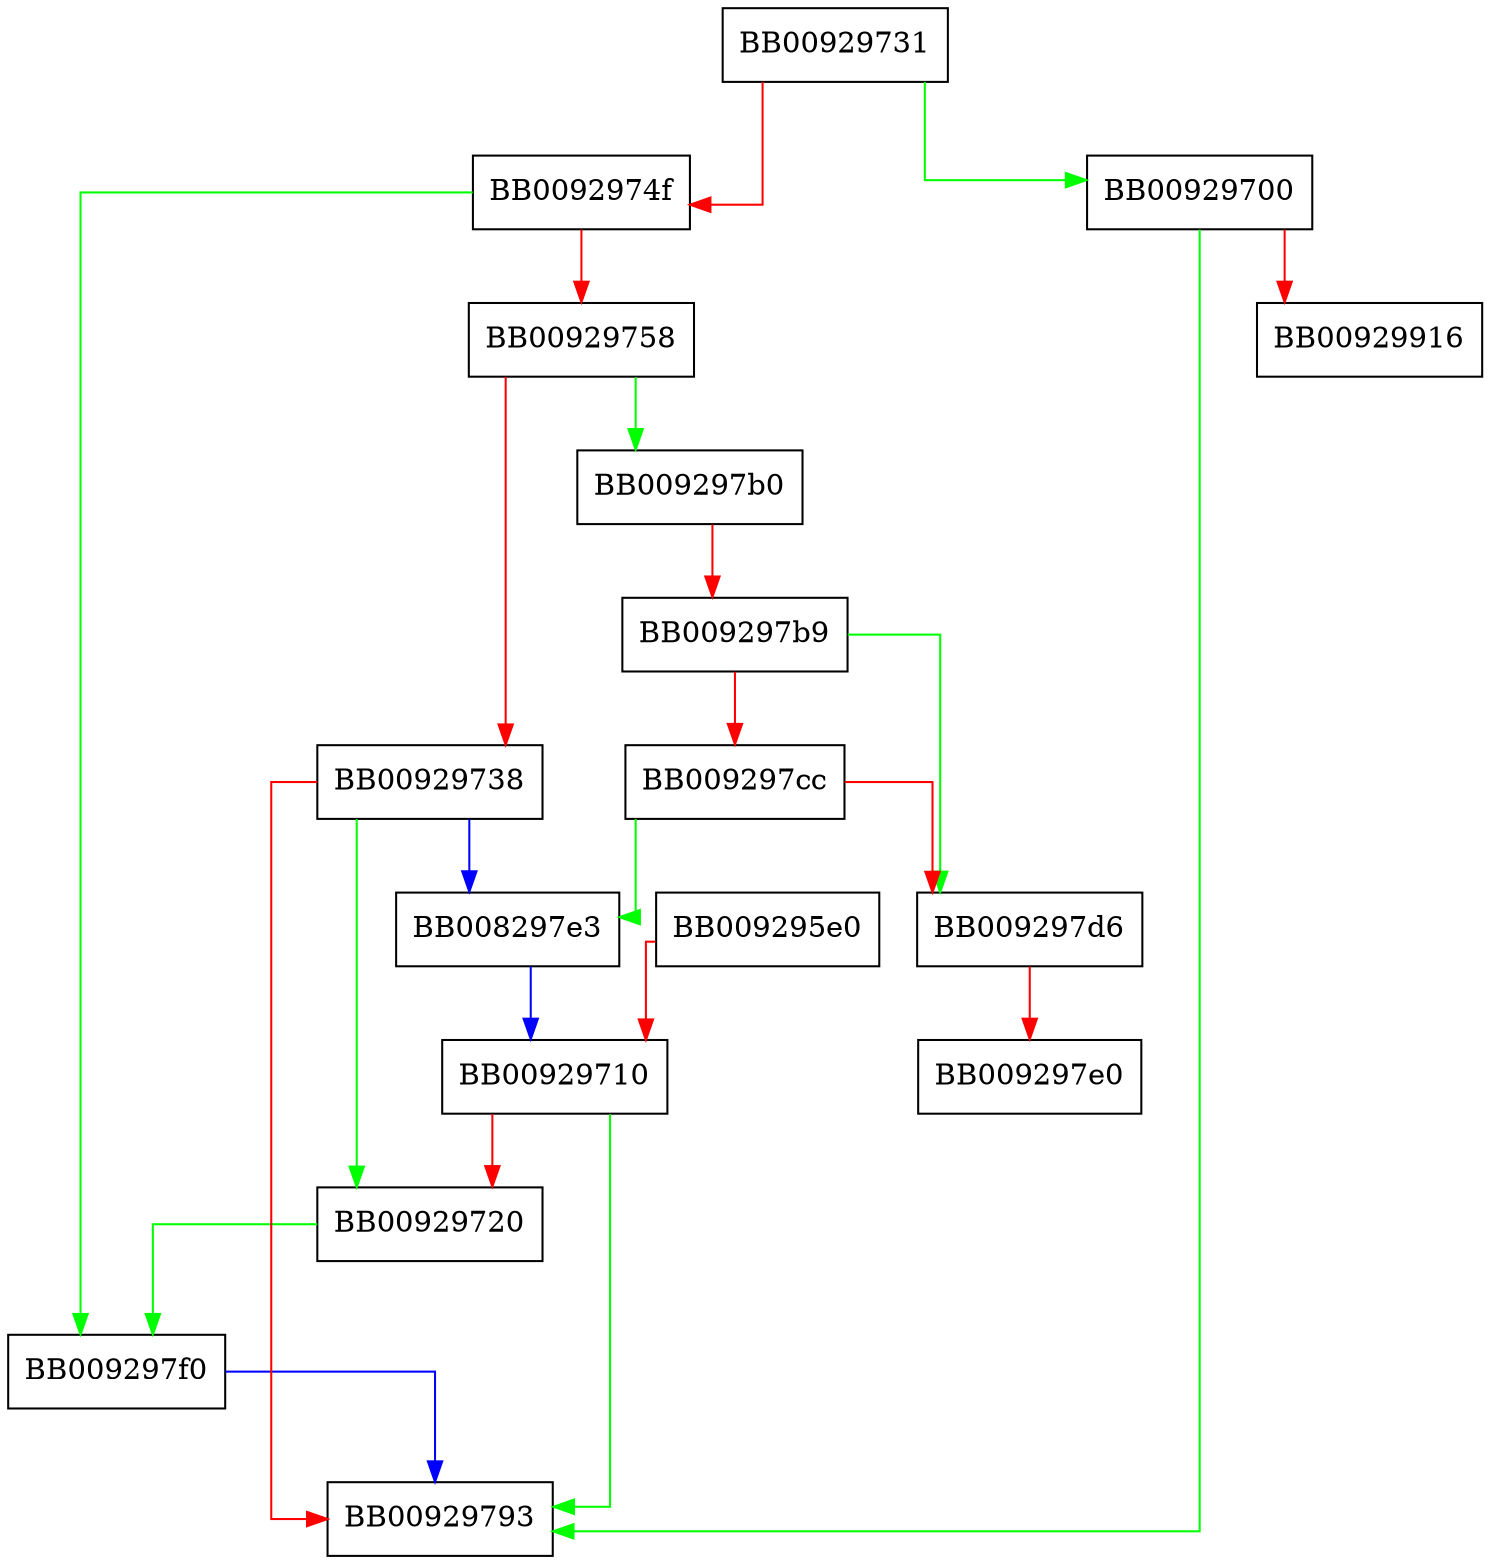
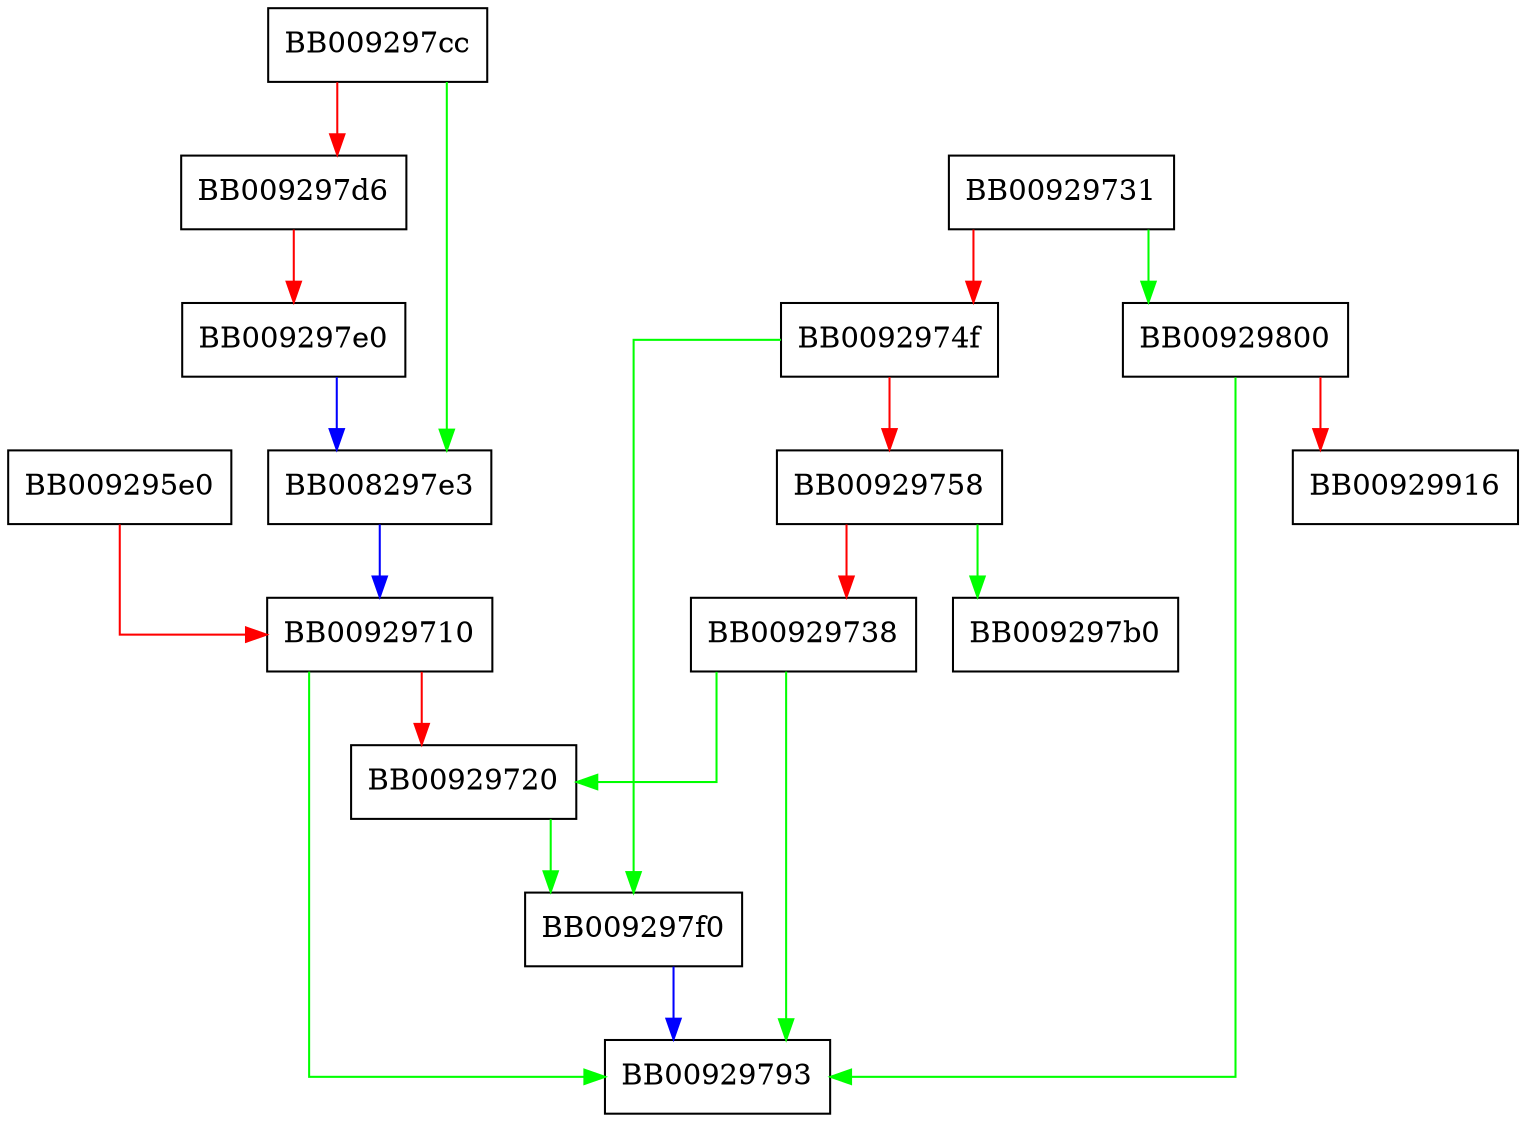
(1200, 192) -> (1235, 340)
(735, 635) -> none
(469, 845) -> (337, 403)
(271, 1145) -> (786, 845)
